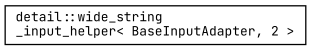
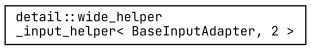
(155, 25) -> (155, 25)
